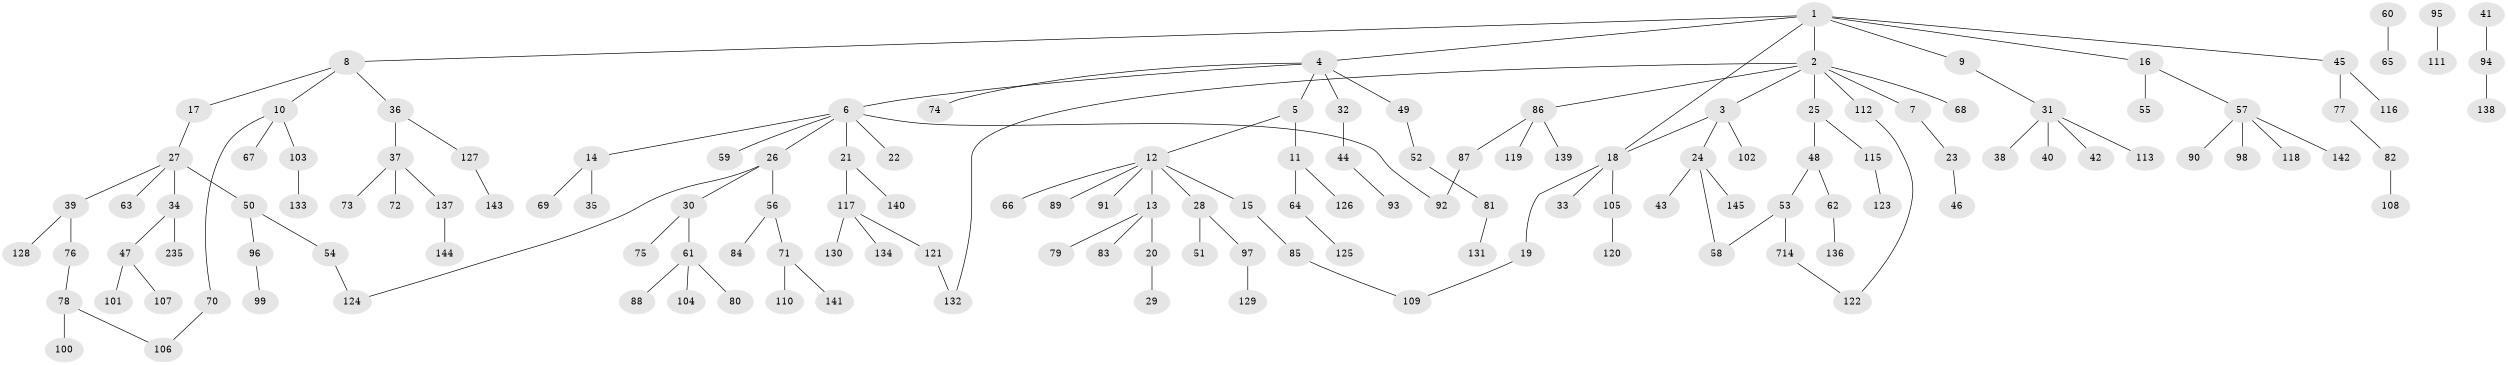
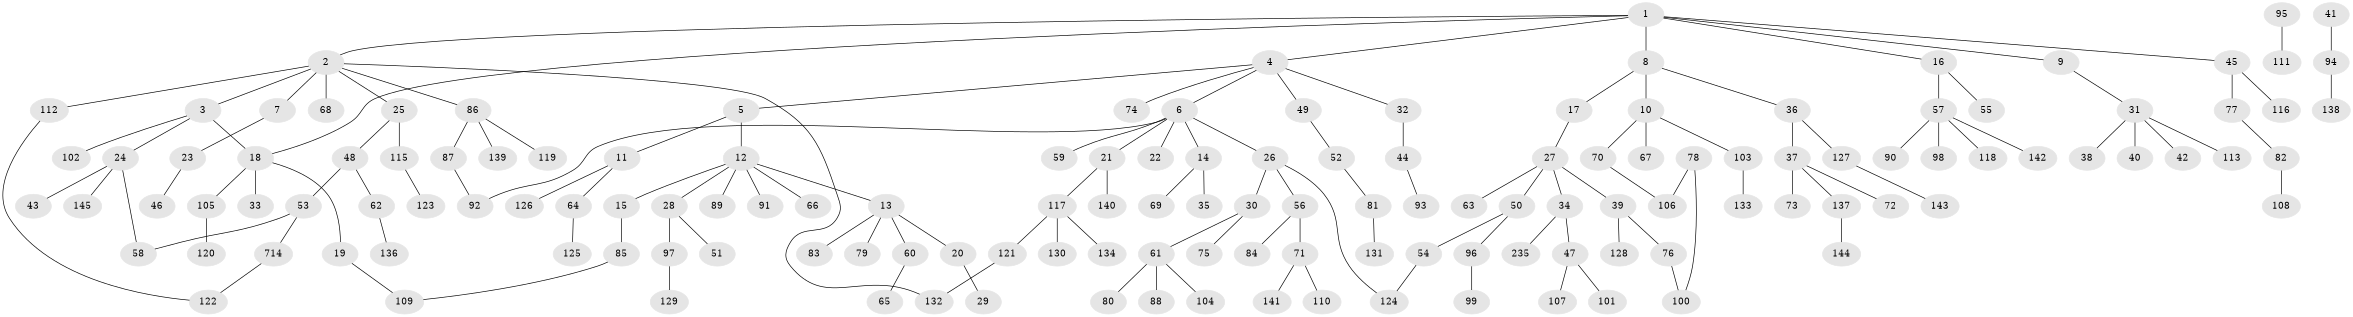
none -> (898, 230)
(68, 278) -> (1675, 278)
